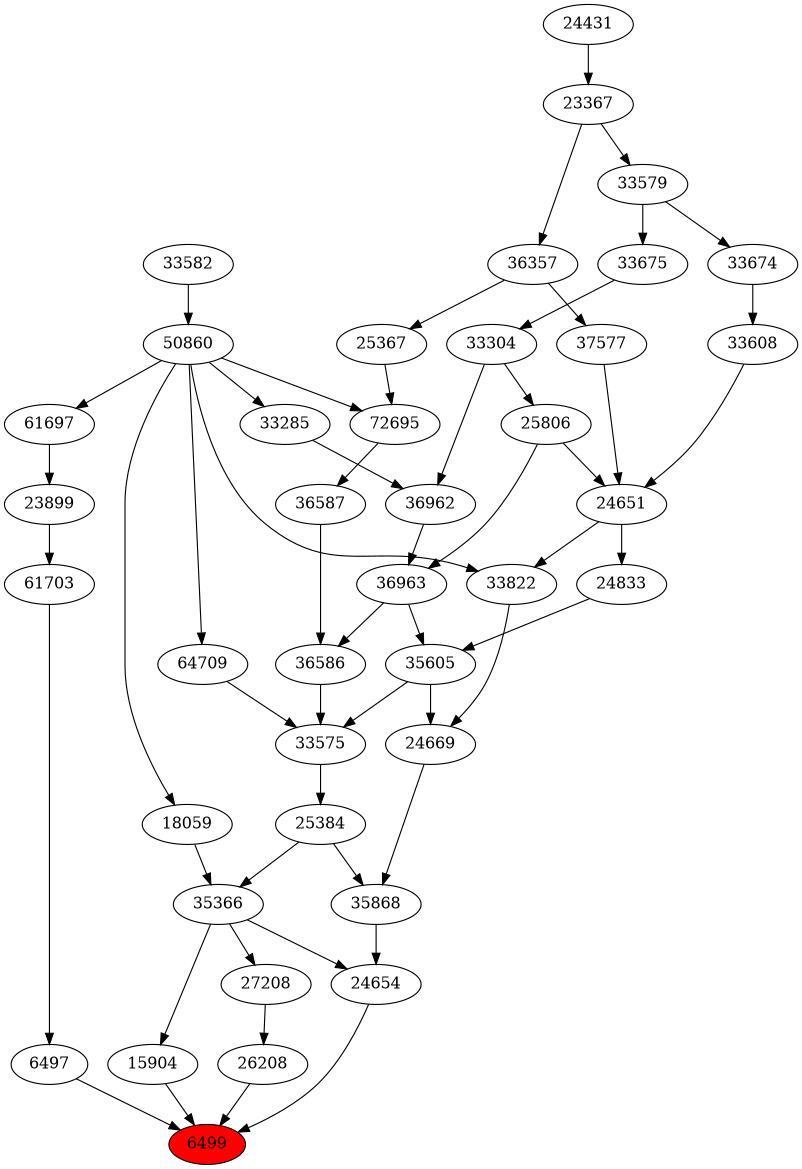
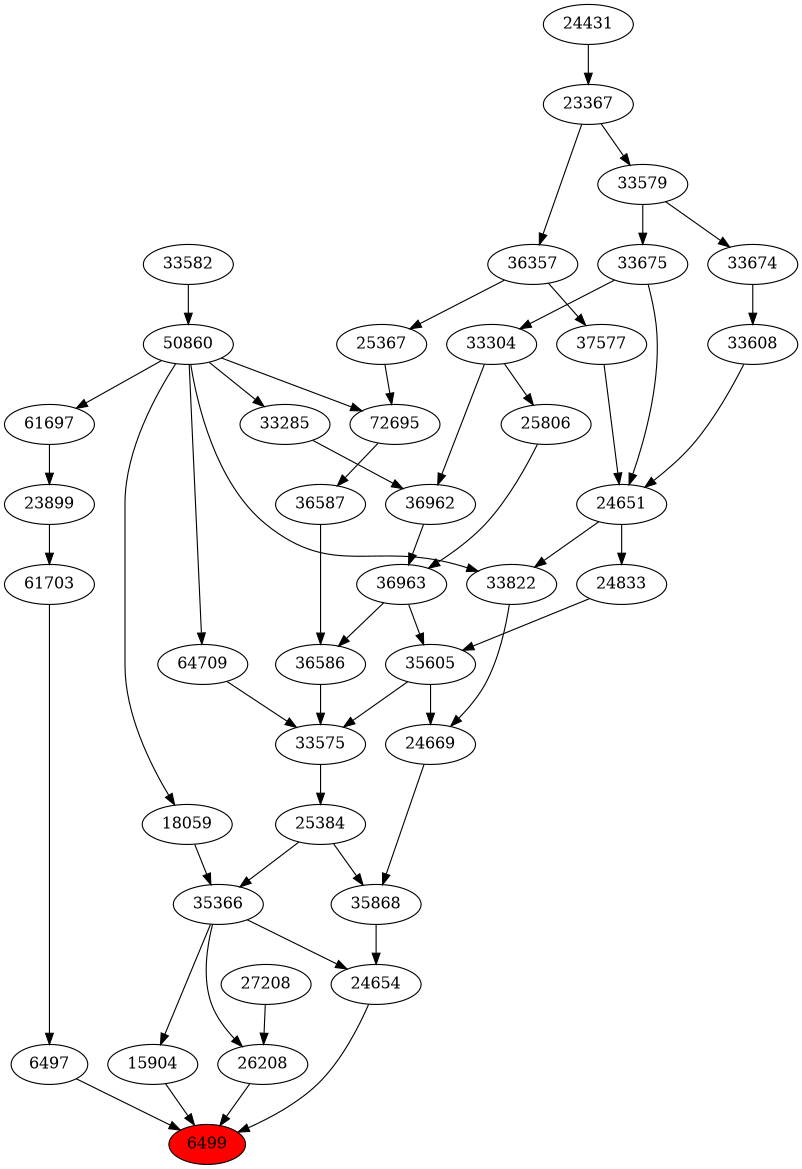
(580, 460) -> (655, 380)
(239, 940) -> (207, 985)
